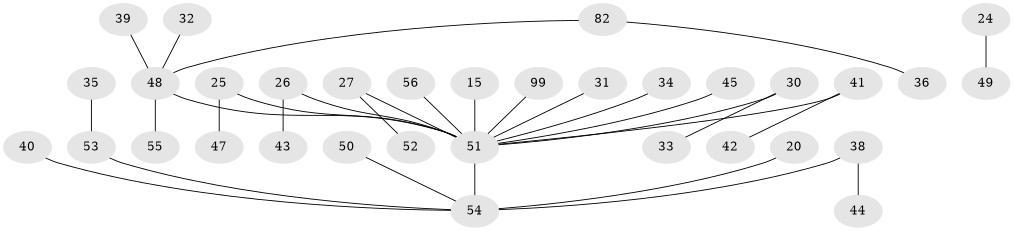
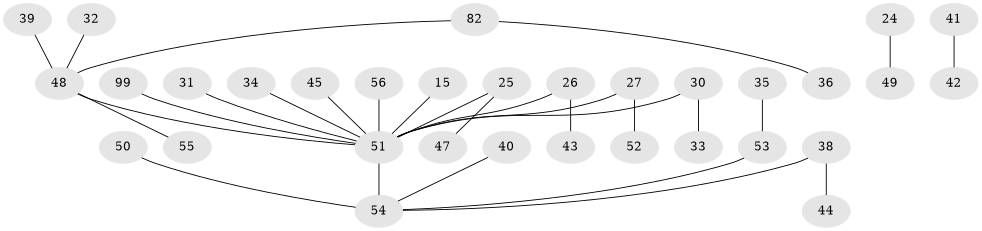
(696, 122) -> none
(794, 147) -> none
